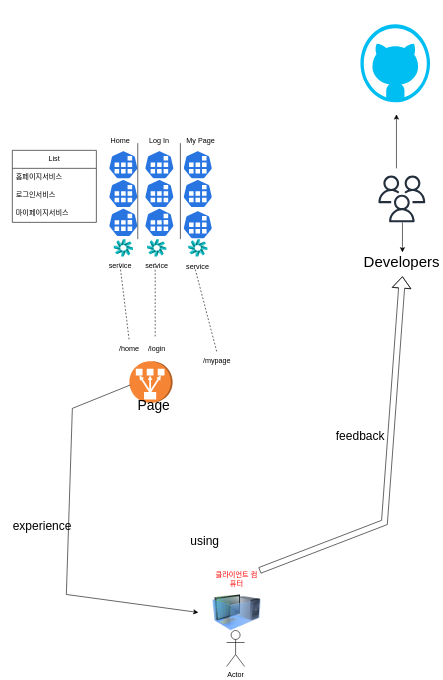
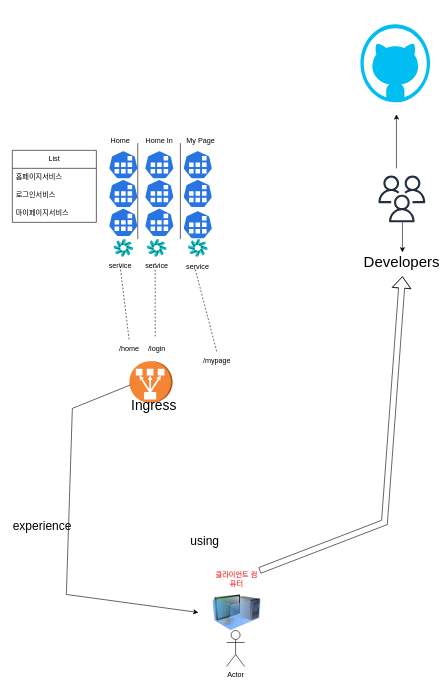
(159, 141) -> (159, 141)
(154, 405) -> (154, 405)
(360, 435) -> none
